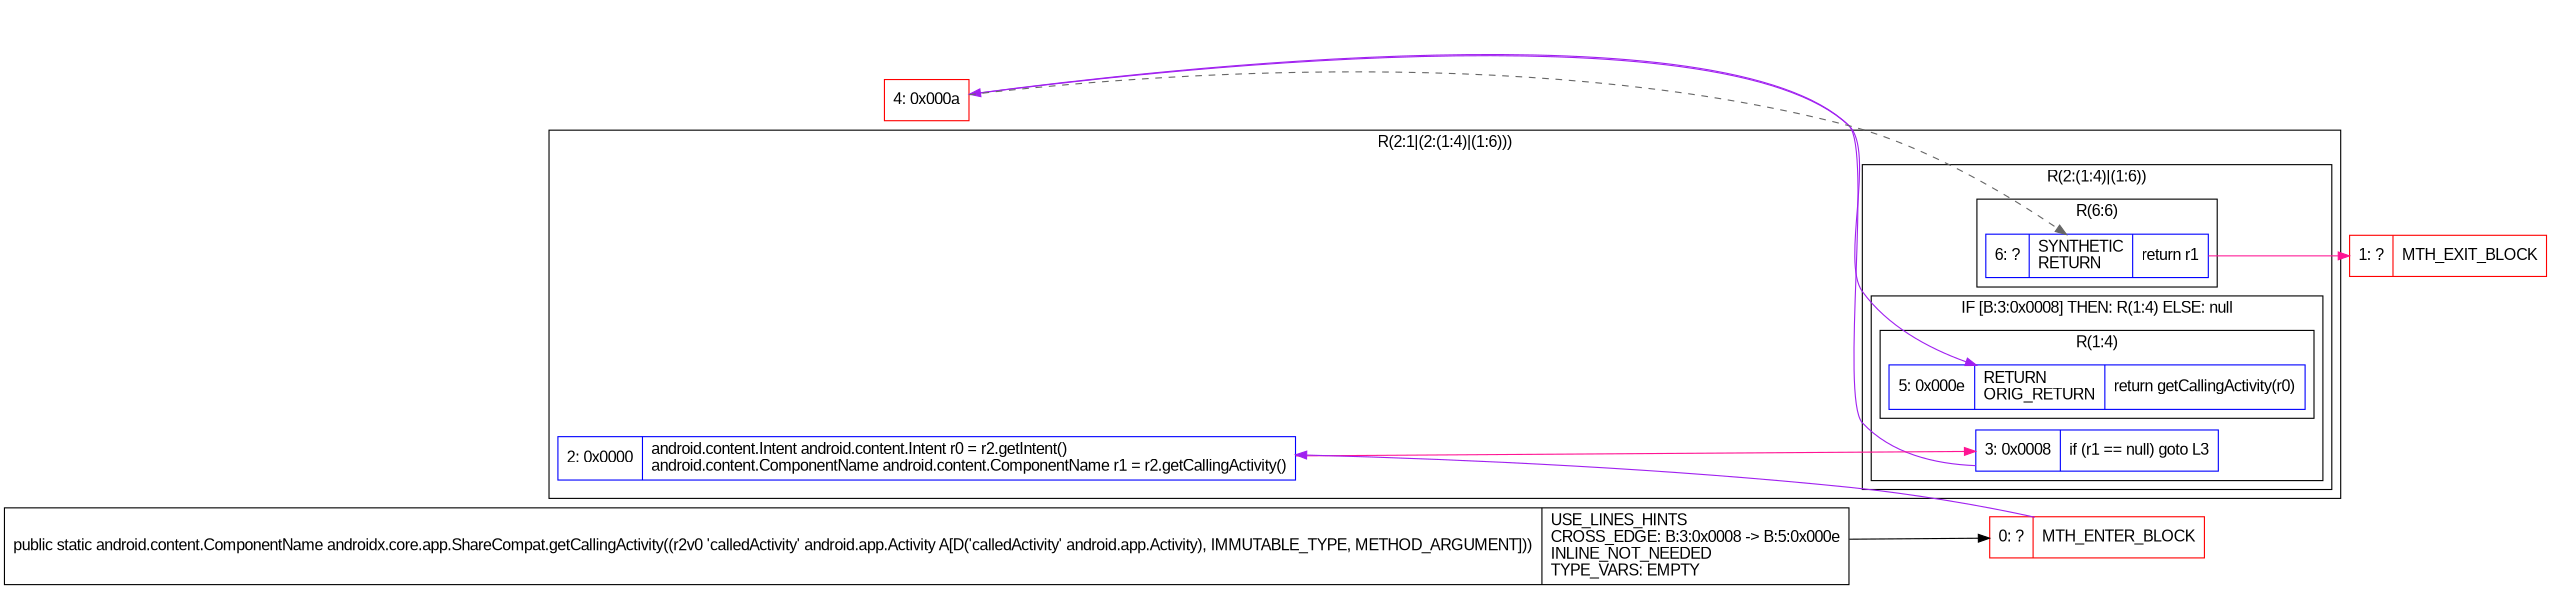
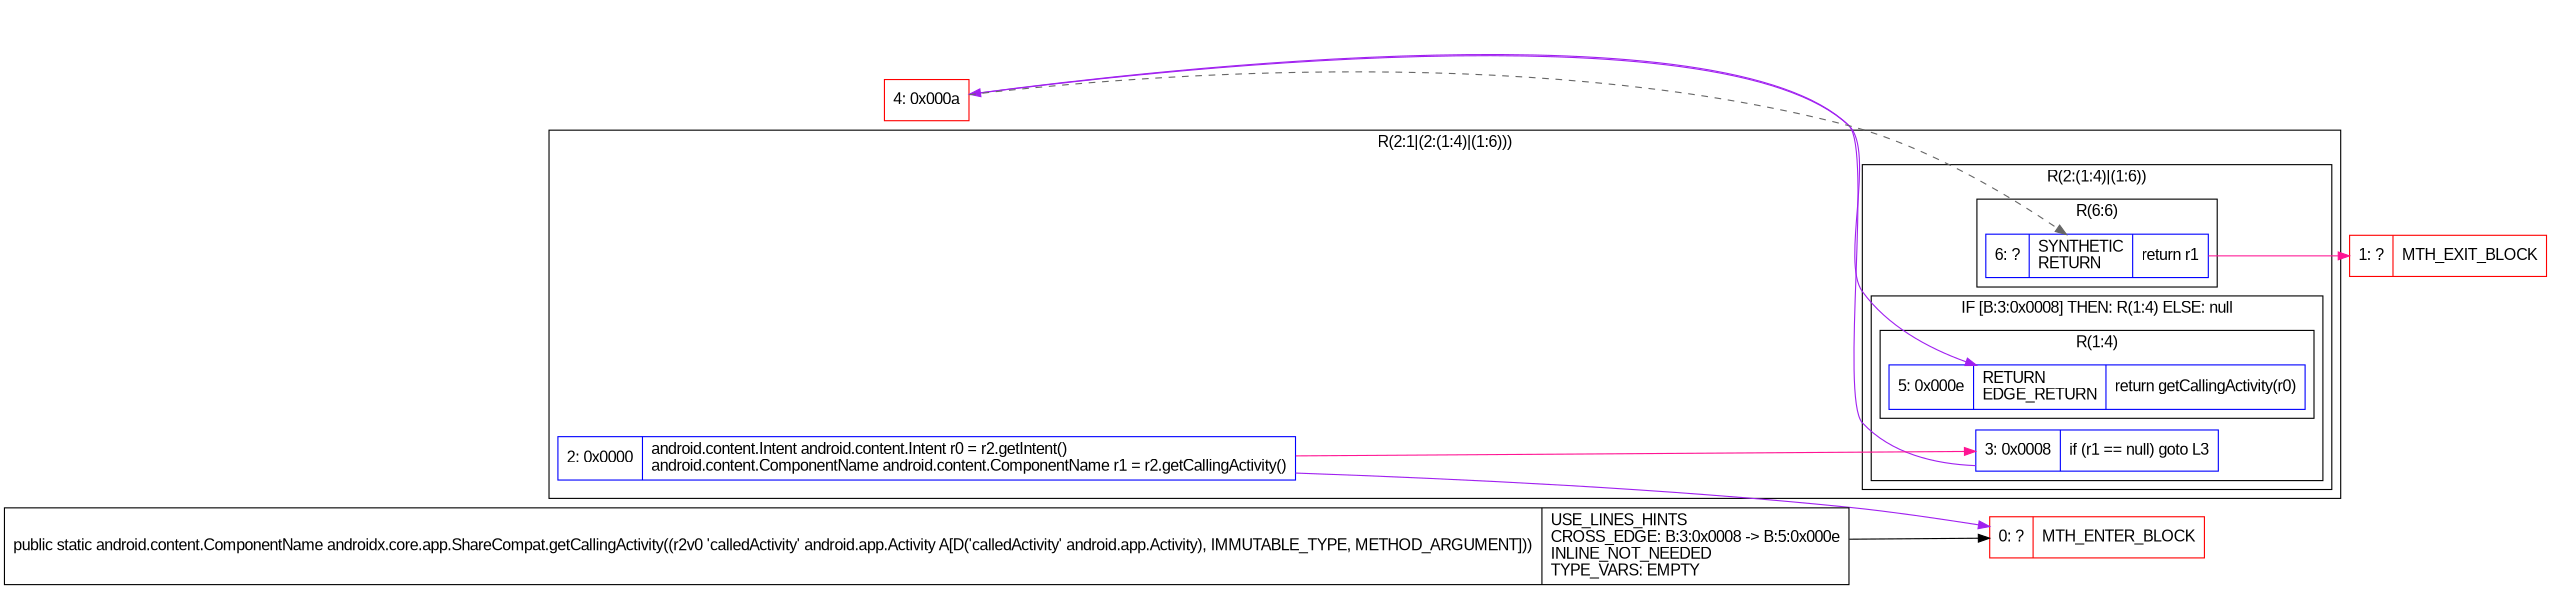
(2039, 395) -> (2040, 395)
(1672, 472) -> (1638, 490)
